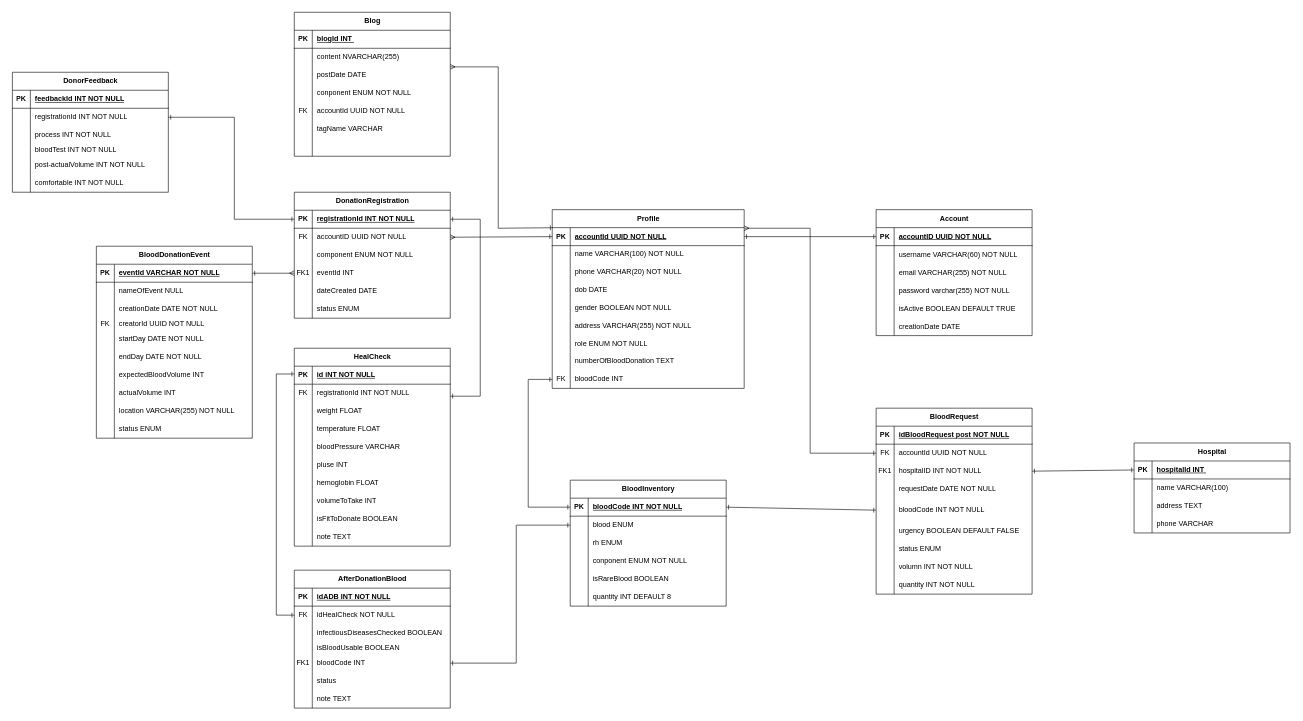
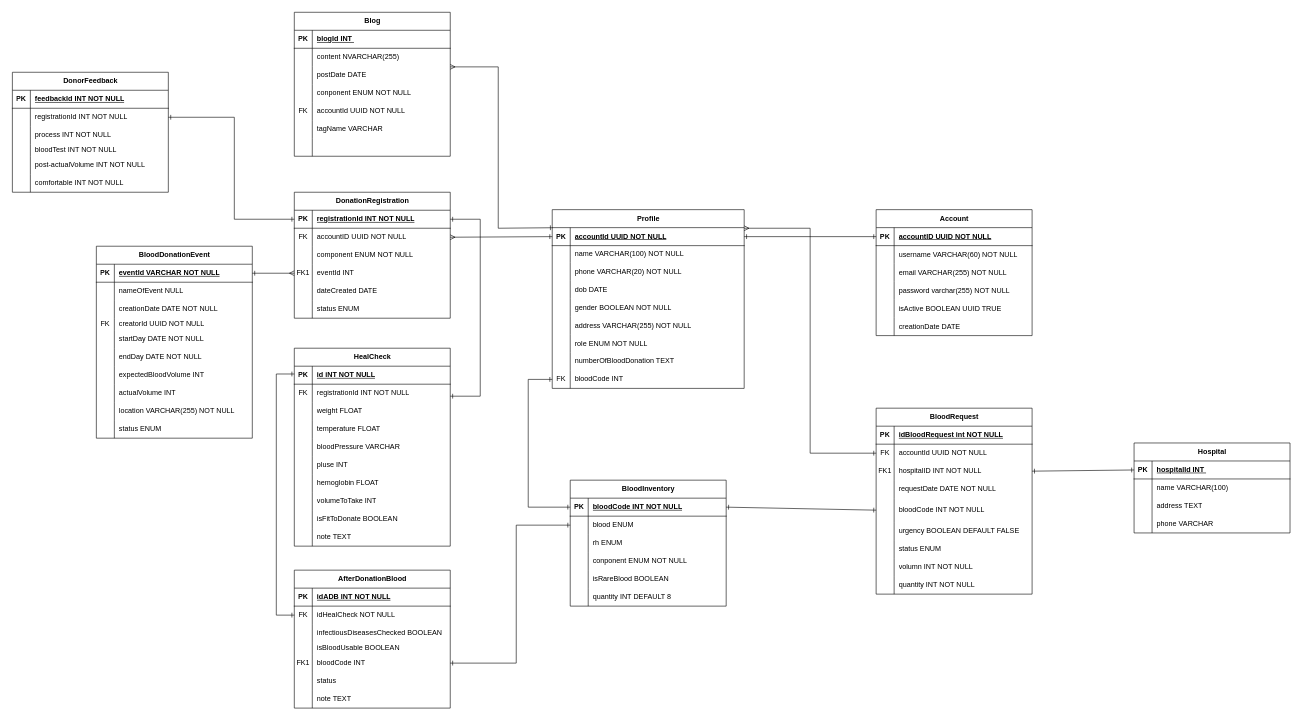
(953, 309) -> (947, 309)
(951, 435) -> (948, 435)
